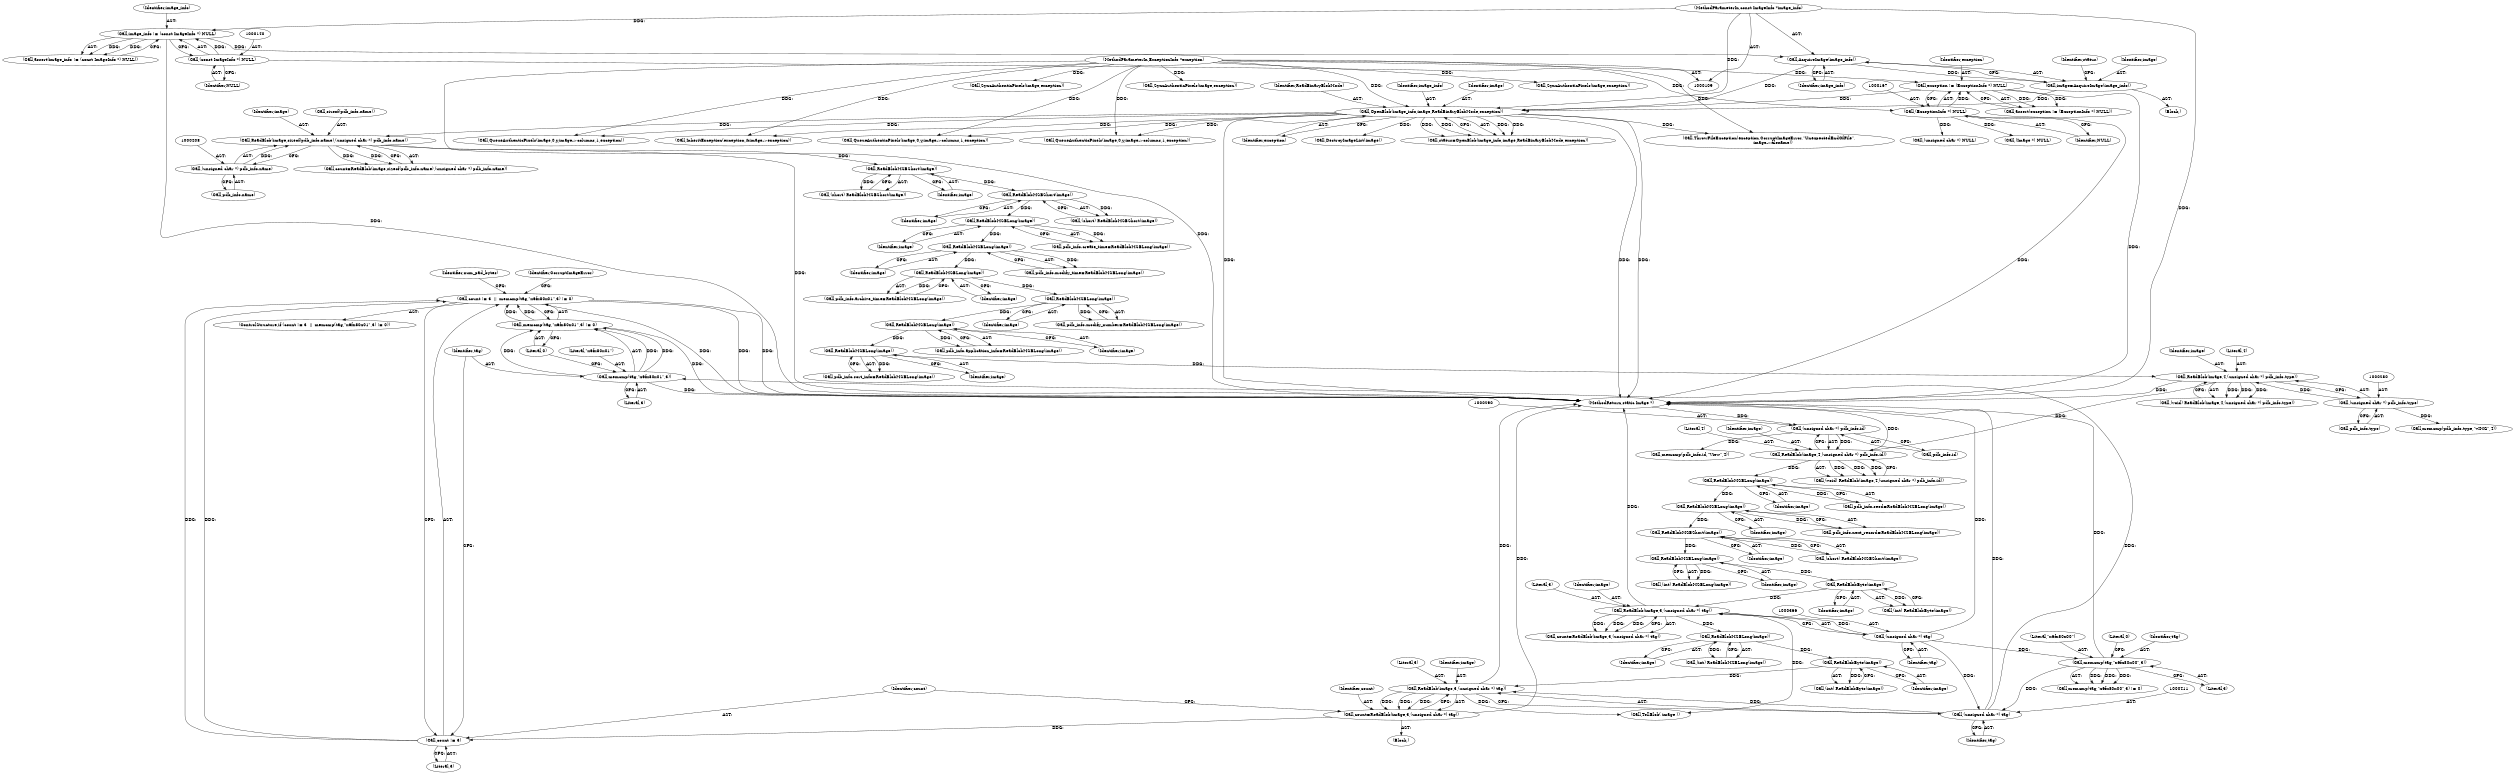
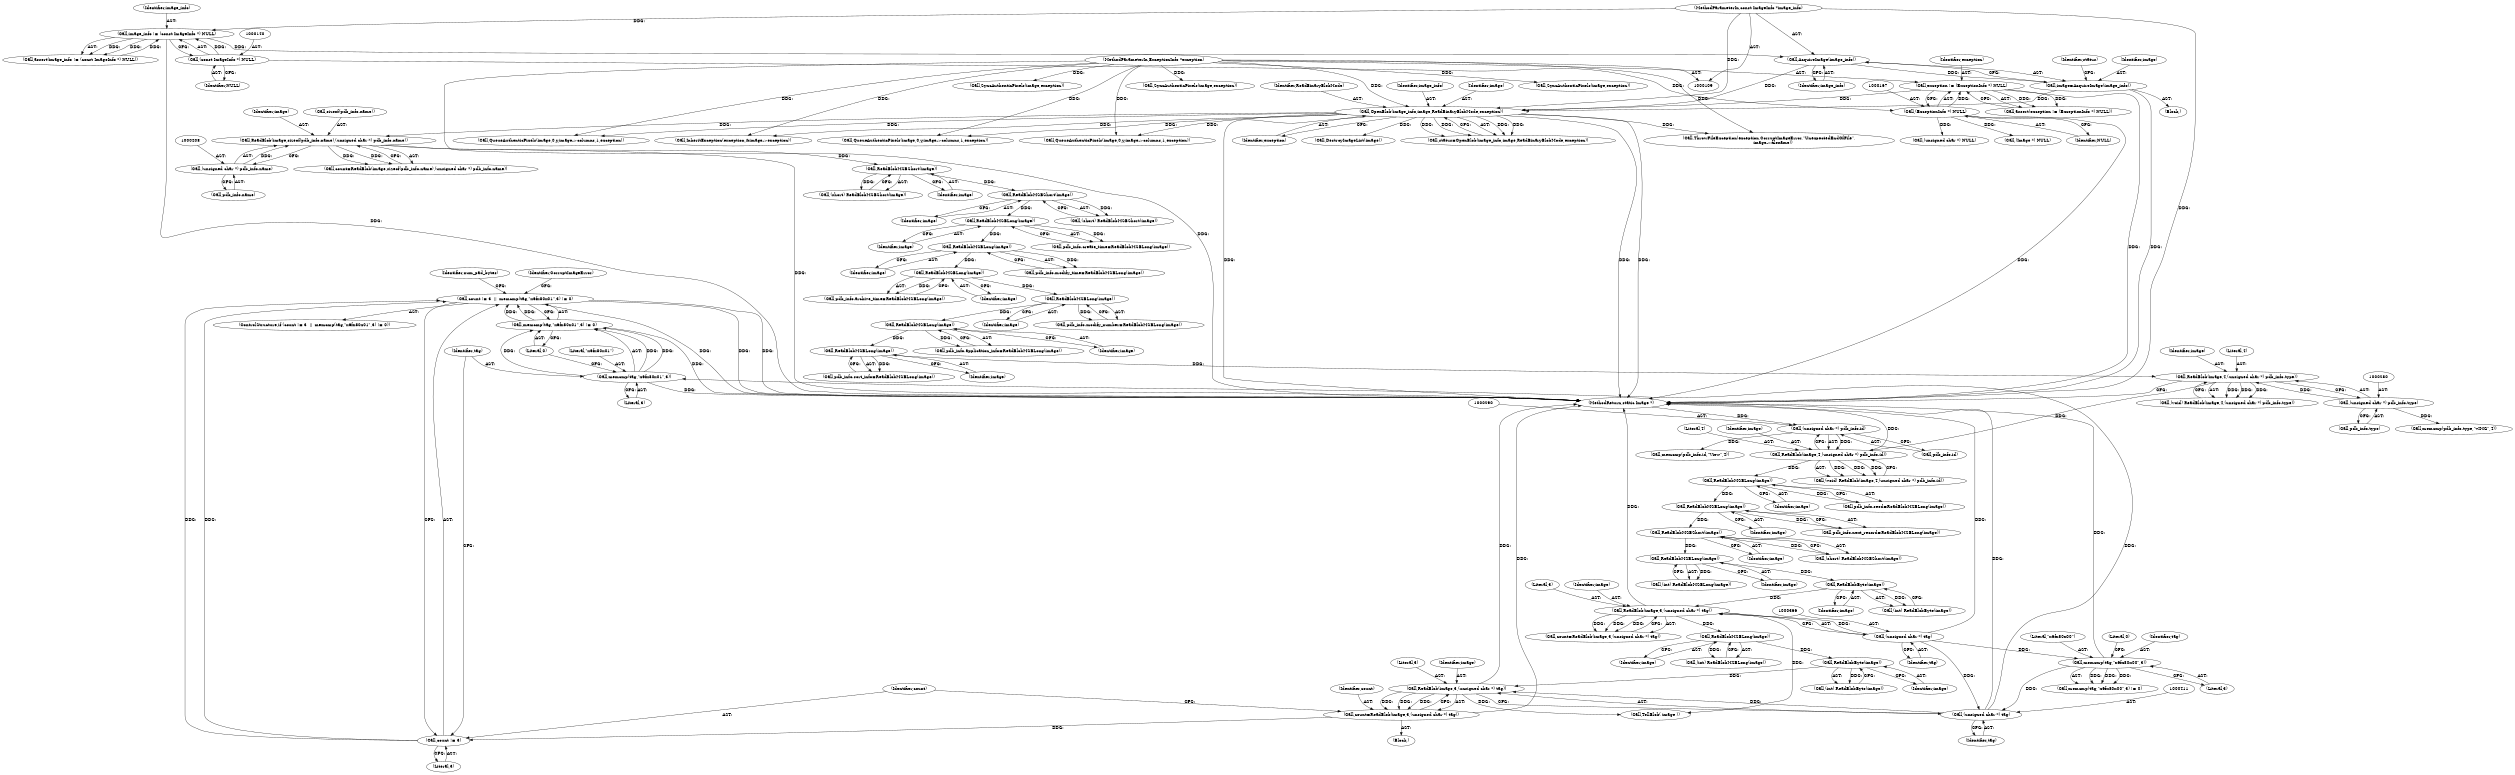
(156, 47) -> (156, 47)
(1802, 73) -> (1802, 73)
none -> (2047, 389)
(2162, 390) -> (2162, 390)
